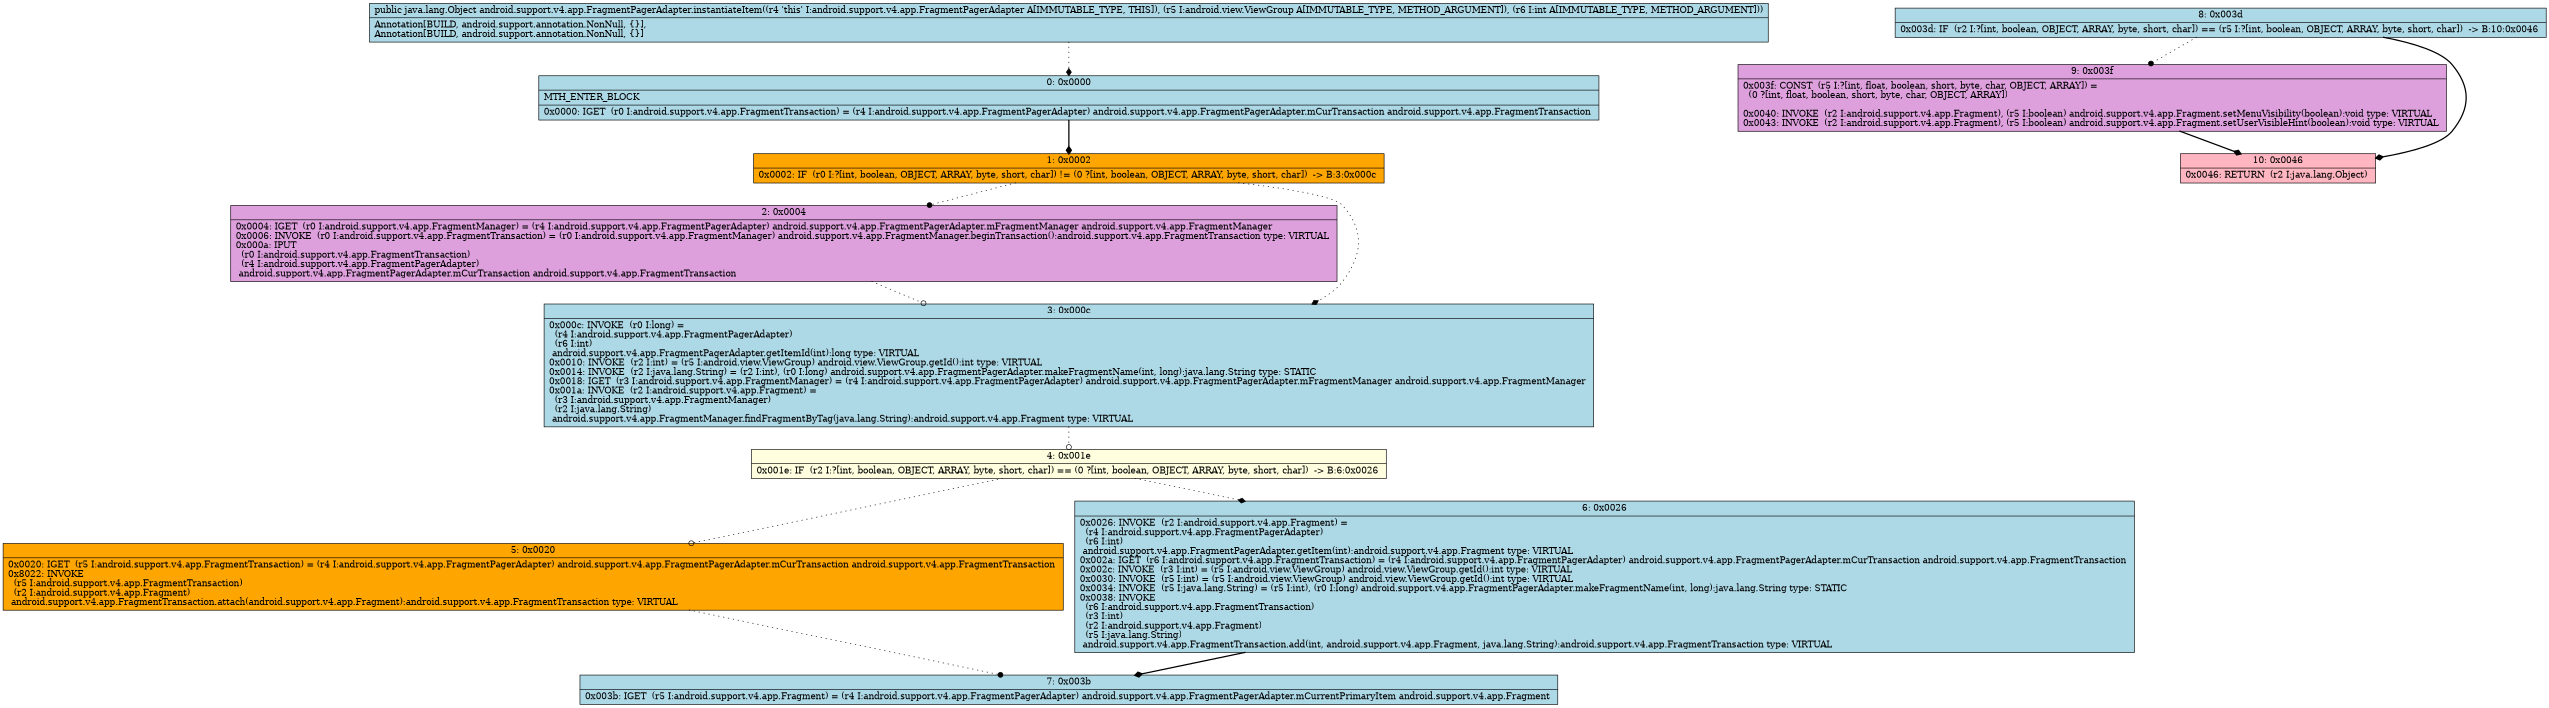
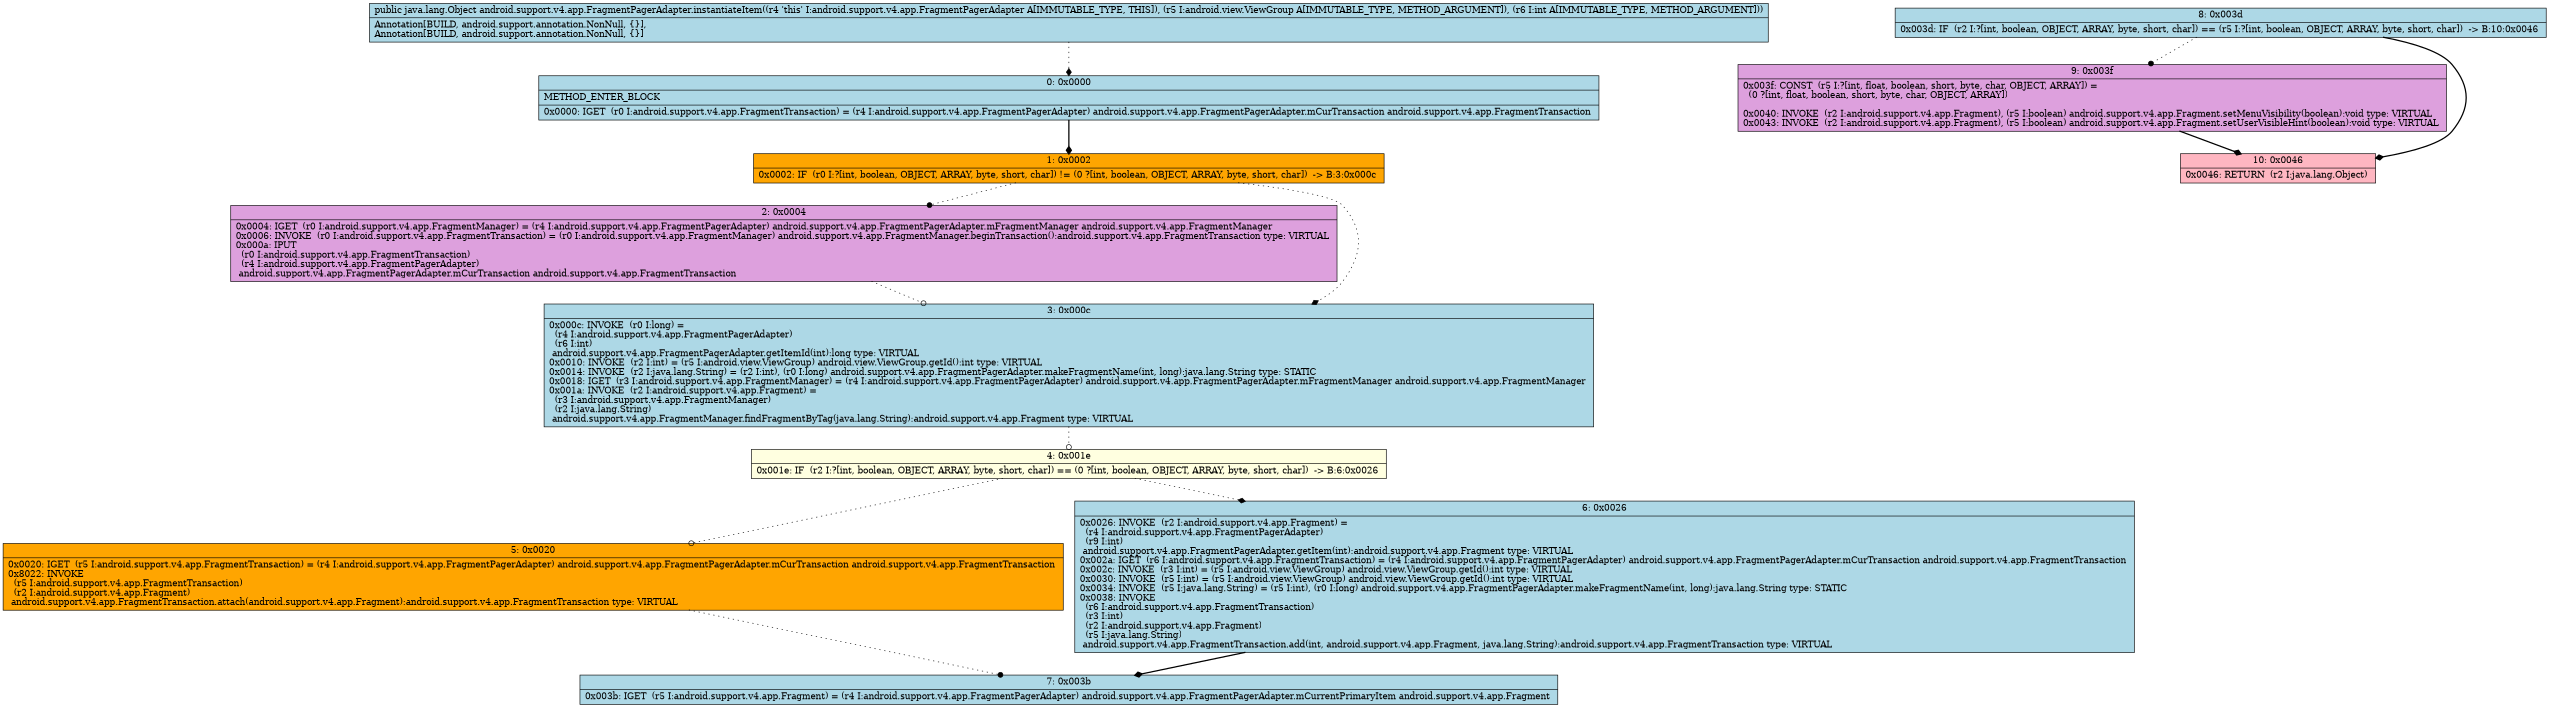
(592, 97) -> (602, 97)
(1102, 542) -> (1102, 542)
